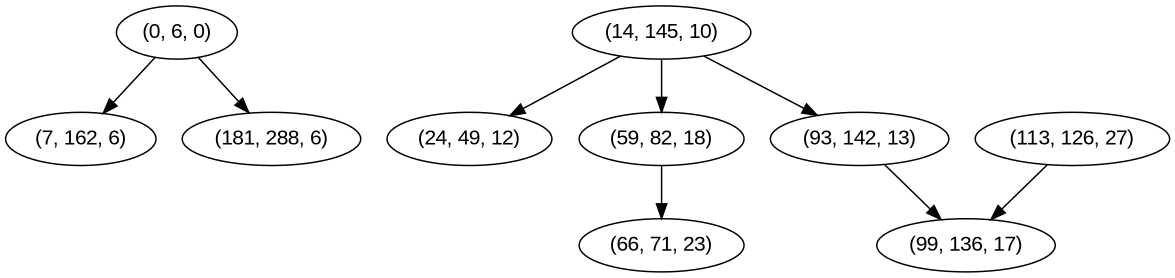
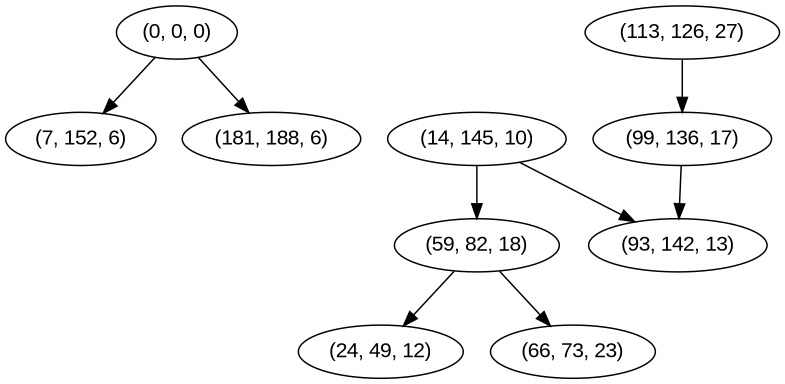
(177, 33) -> (177, 33)
(572, 82) -> (434, 293)
(81, 139) -> (81, 139)
(271, 139) -> (271, 139)
(907, 187) -> (680, 185)
(662, 245) -> (573, 352)
